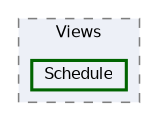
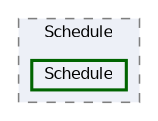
(79, 33) -> (79, 33)
